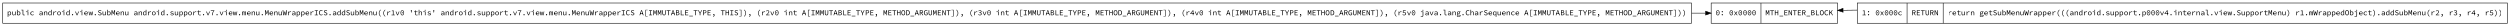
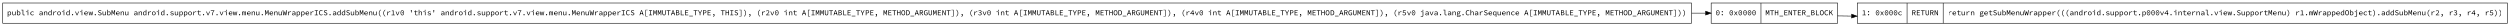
(1850, 10) -> (1845, 16)
